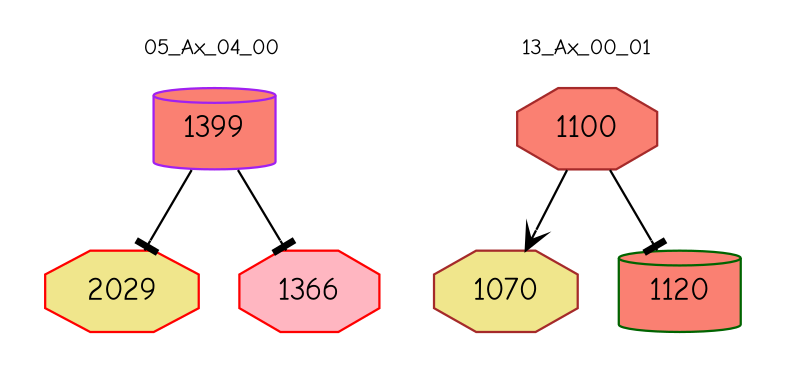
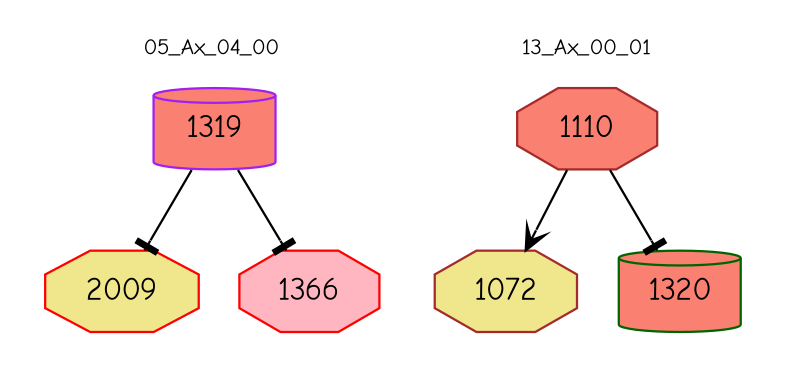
(215, 129) -> (215, 129)
(587, 129) -> (587, 129)
(122, 291) -> (122, 291)
(506, 291) -> (506, 291)
(680, 291) -> (680, 291)
